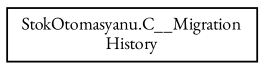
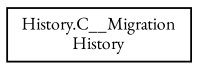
(132, 35) -> (99, 35)
